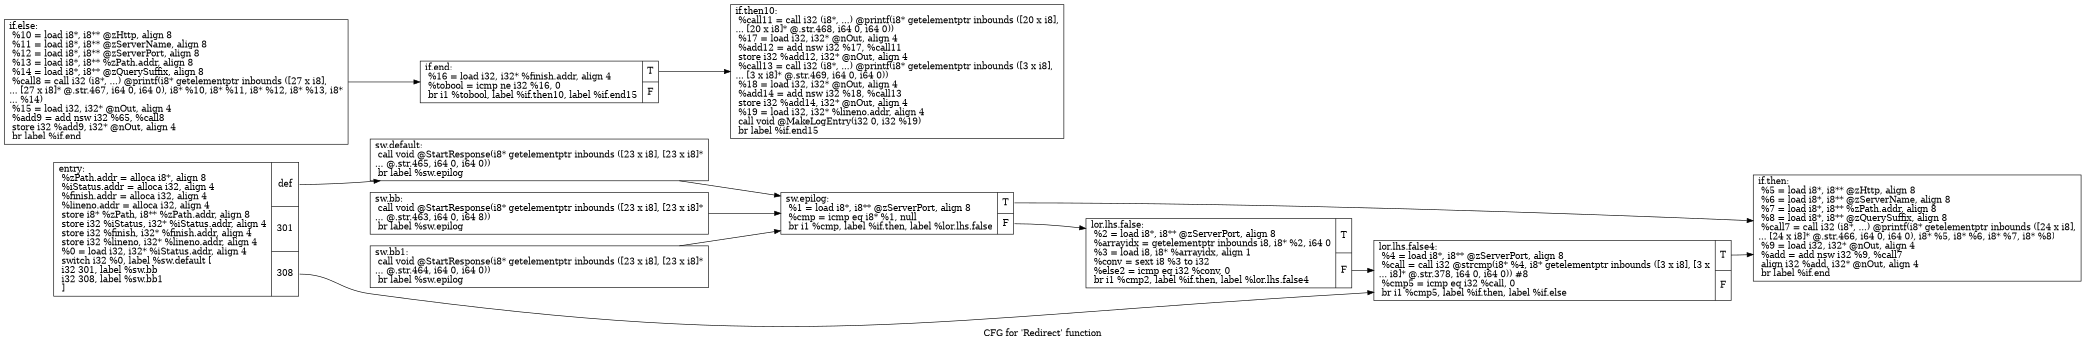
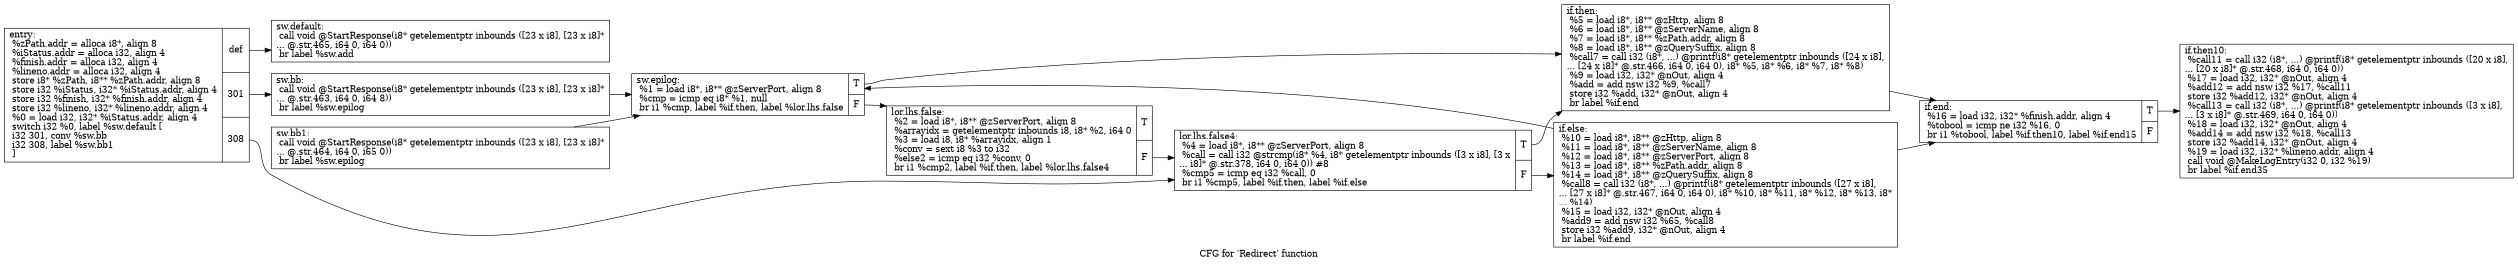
none -> (257, 95)
none -> (1910, 95)
(777, 131) -> (2227, 171)
(419, 173) -> (315, 55)
none -> (1540, 176)
(727, 188) -> (1213, 90)
(1839, 265) -> (1647, 94)
(108, 270) -> (58, 136)
(433, 271) -> (334, 152)
